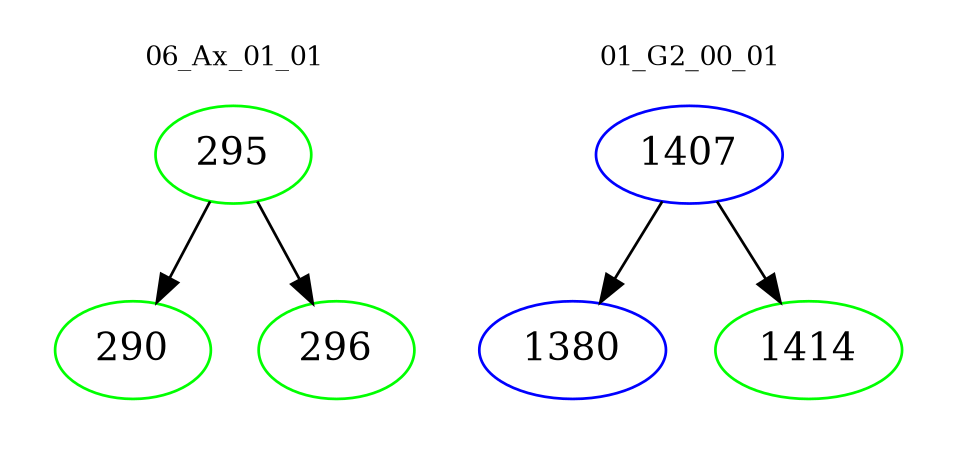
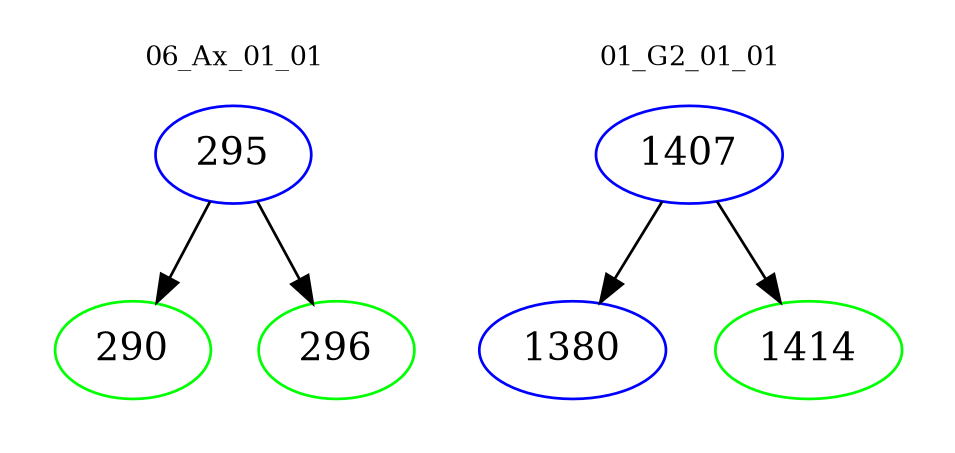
(691, 58) -> (691, 58)
(233, 155) -> (233, 155)
